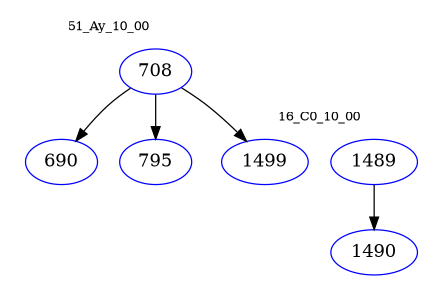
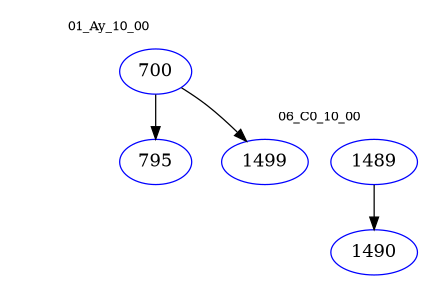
(109, 27) -> (109, 27)
(156, 72) -> (156, 72)
(320, 117) -> (320, 117)
(62, 162) -> none
